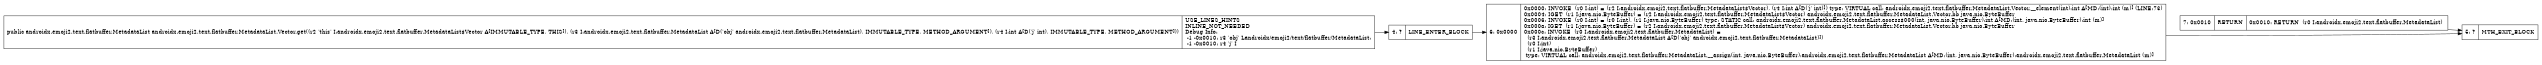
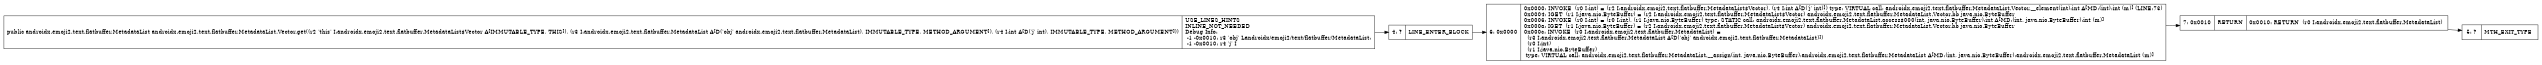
(2508, 32) -> (2508, 32)
(2312, 35) -> (2171, 26)
